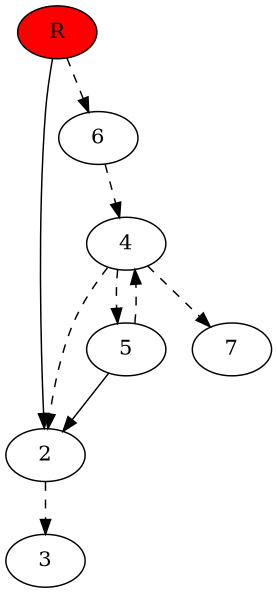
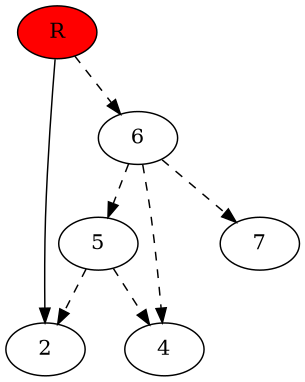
(116, 289) -> (121, 184)
(174, 291) -> (194, 186)
(68, 336) -> none
(90, 396) -> (75, 290)
(46, 561) -> none
